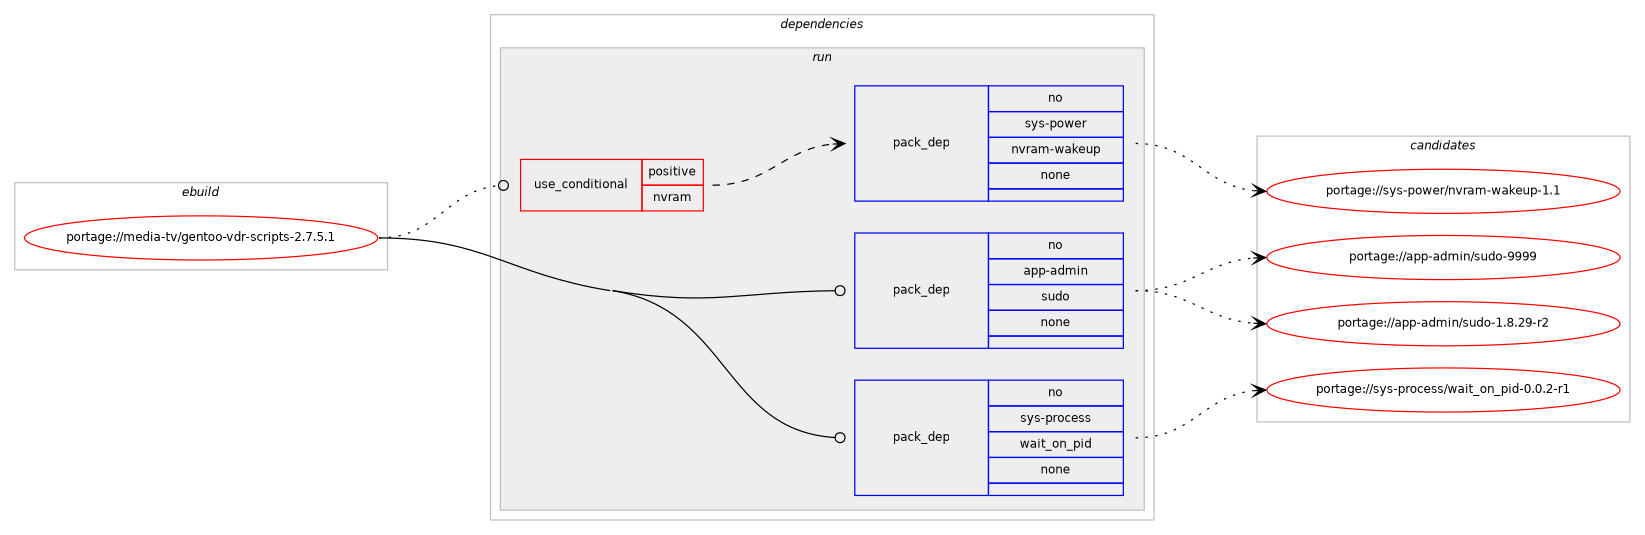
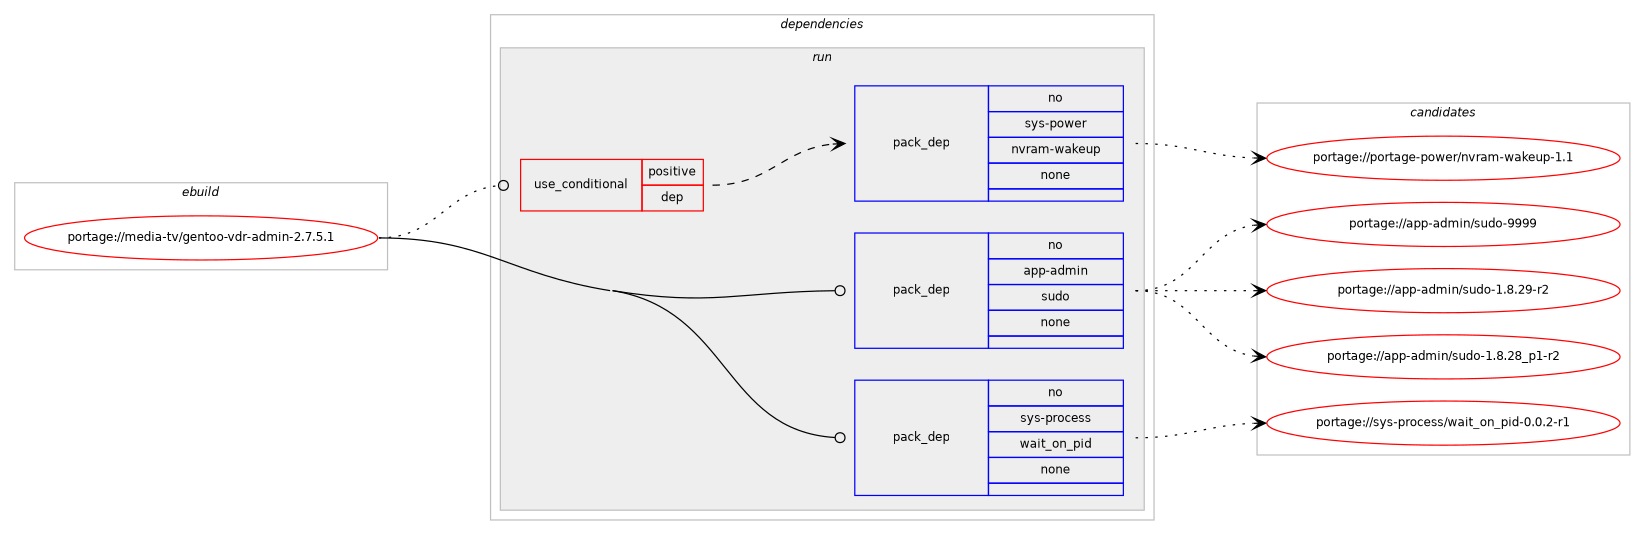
(1443, 191) -> (1443, 158)
(673, 197) -> (673, 197)
(201, 238) -> (201, 238)
none -> (1443, 357)
